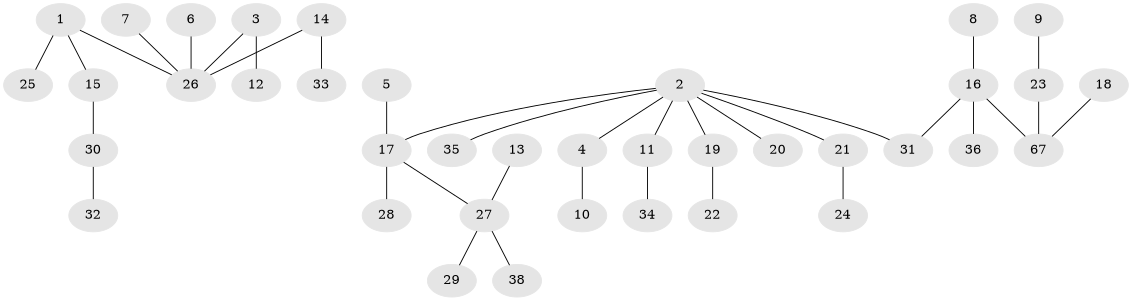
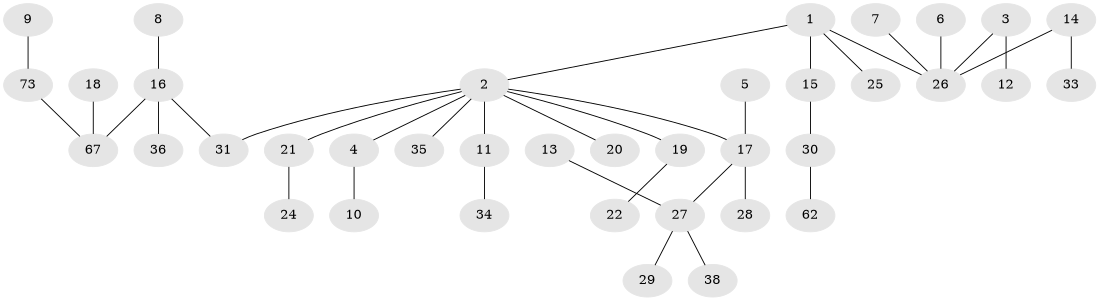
none -> (648, 53)
(1039, 85) -> (28, 85)
(93, 216) -> (810, 216)
